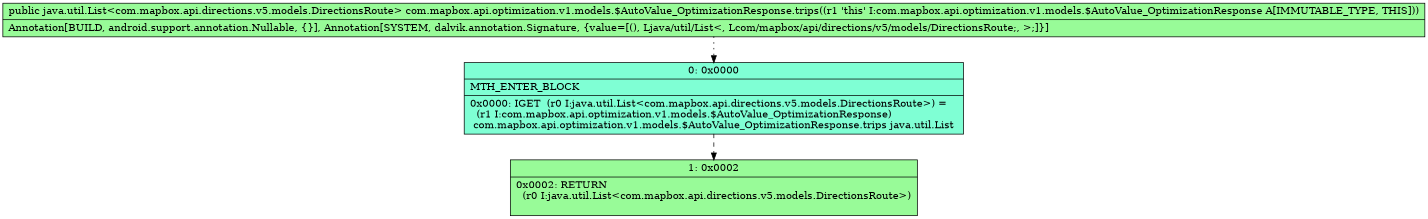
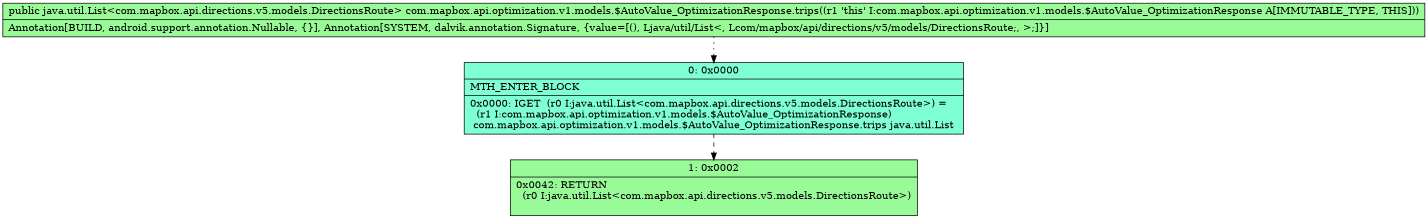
(565, 185) -> (565, 185)
